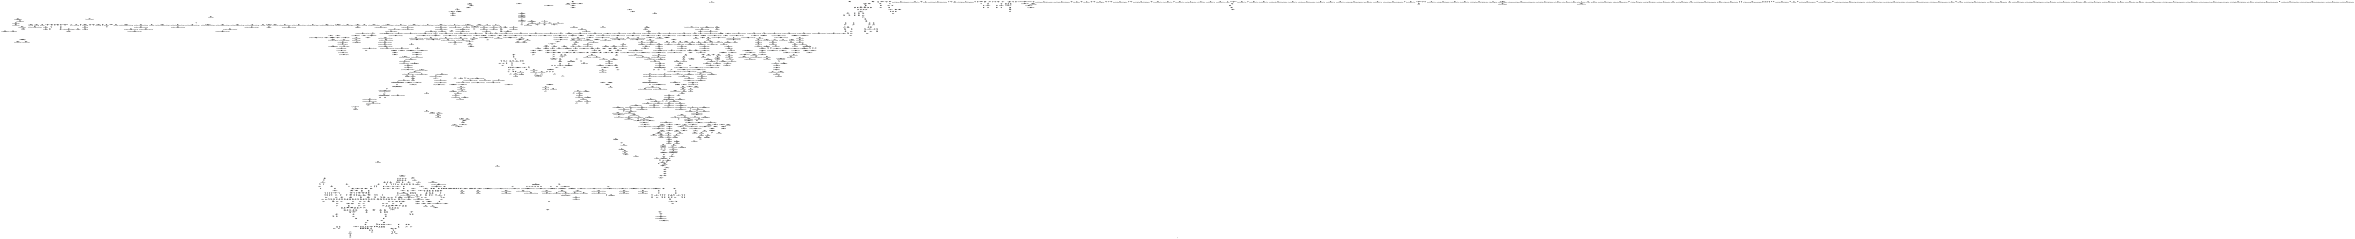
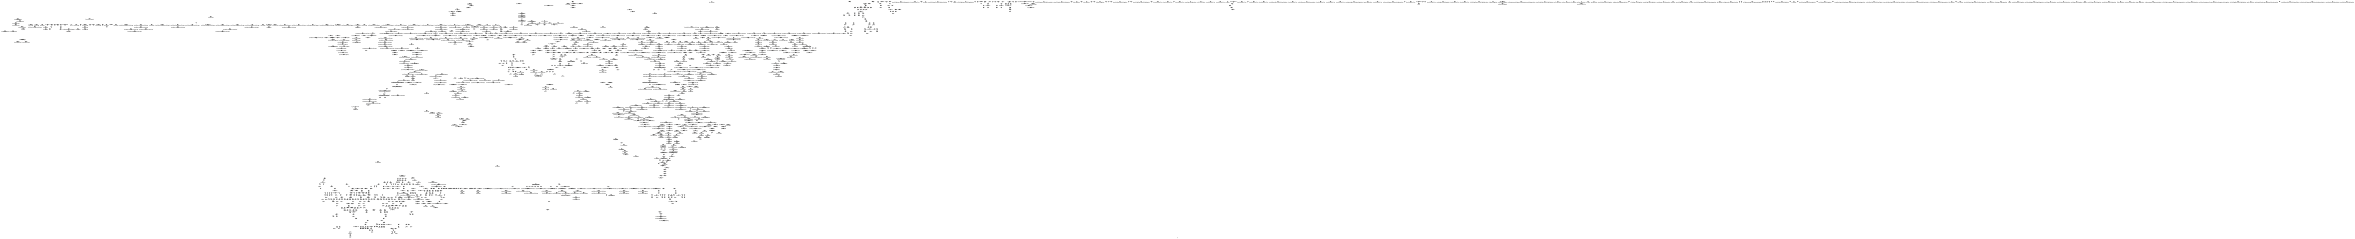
none -> (685, 53)
